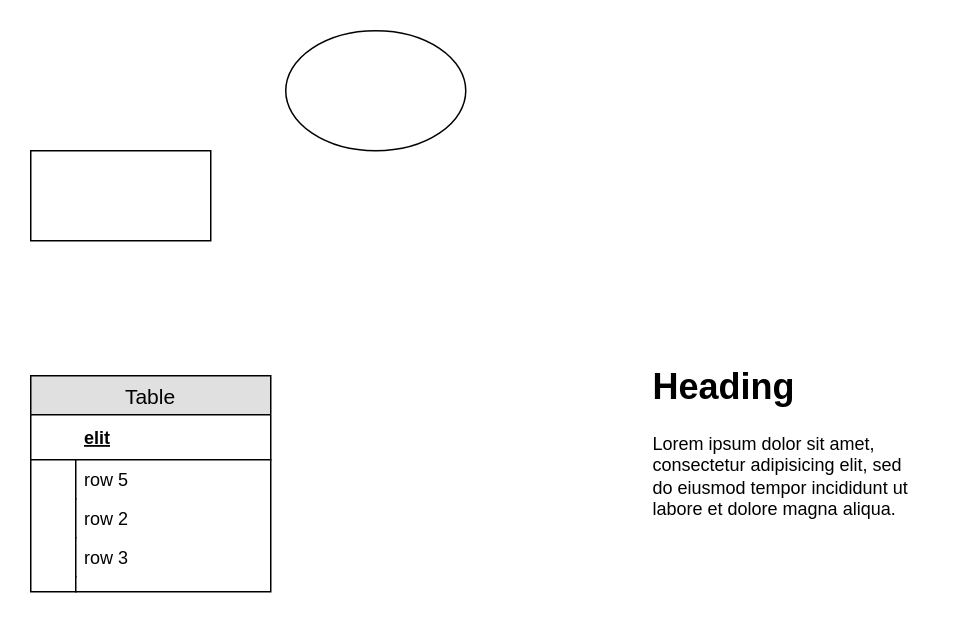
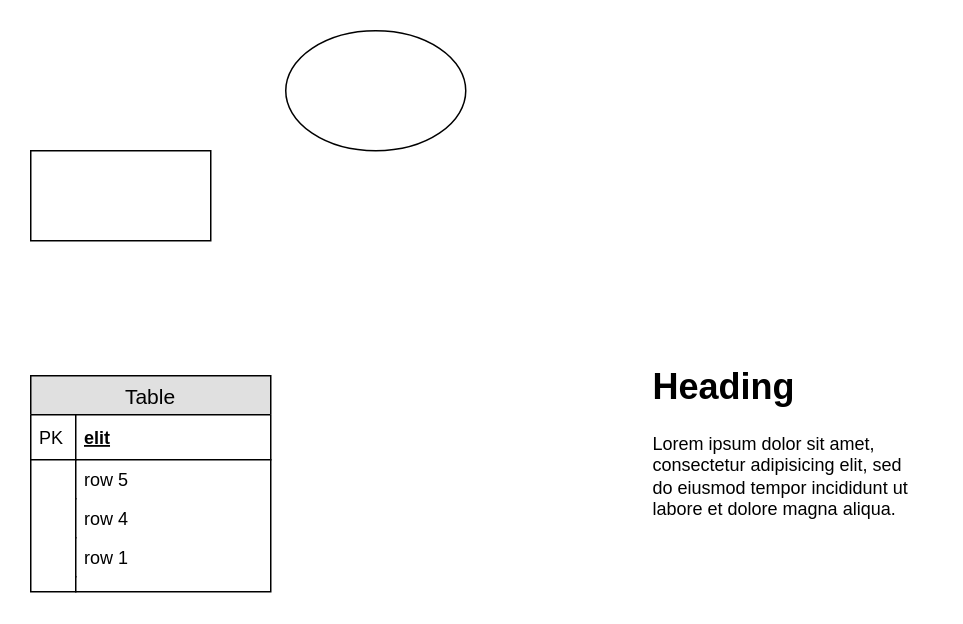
none -> (53, 437)
(107, 519) -> (107, 519)
(107, 558) -> (107, 558)
